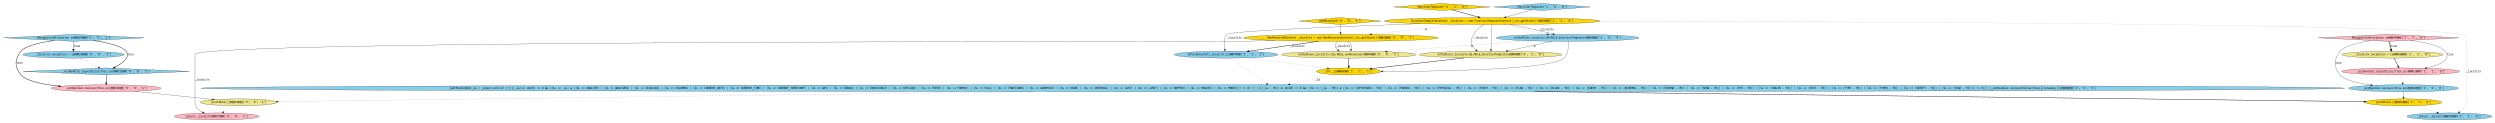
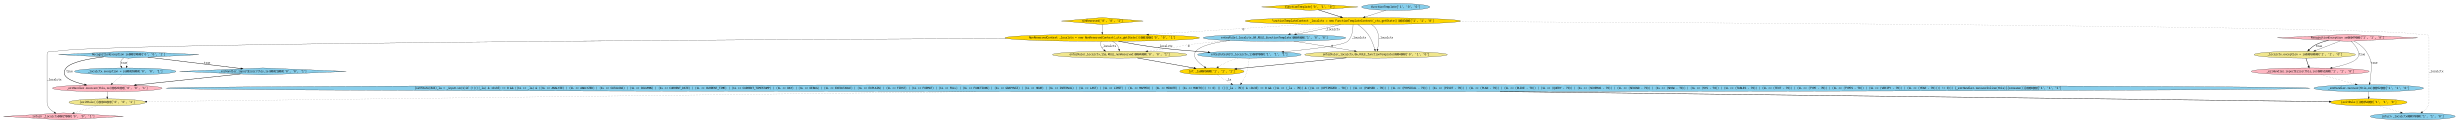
(1542, 7) -> (1396, 7)
(89, 63) -> (117, 79)
(217, 116) -> (63, 116)
